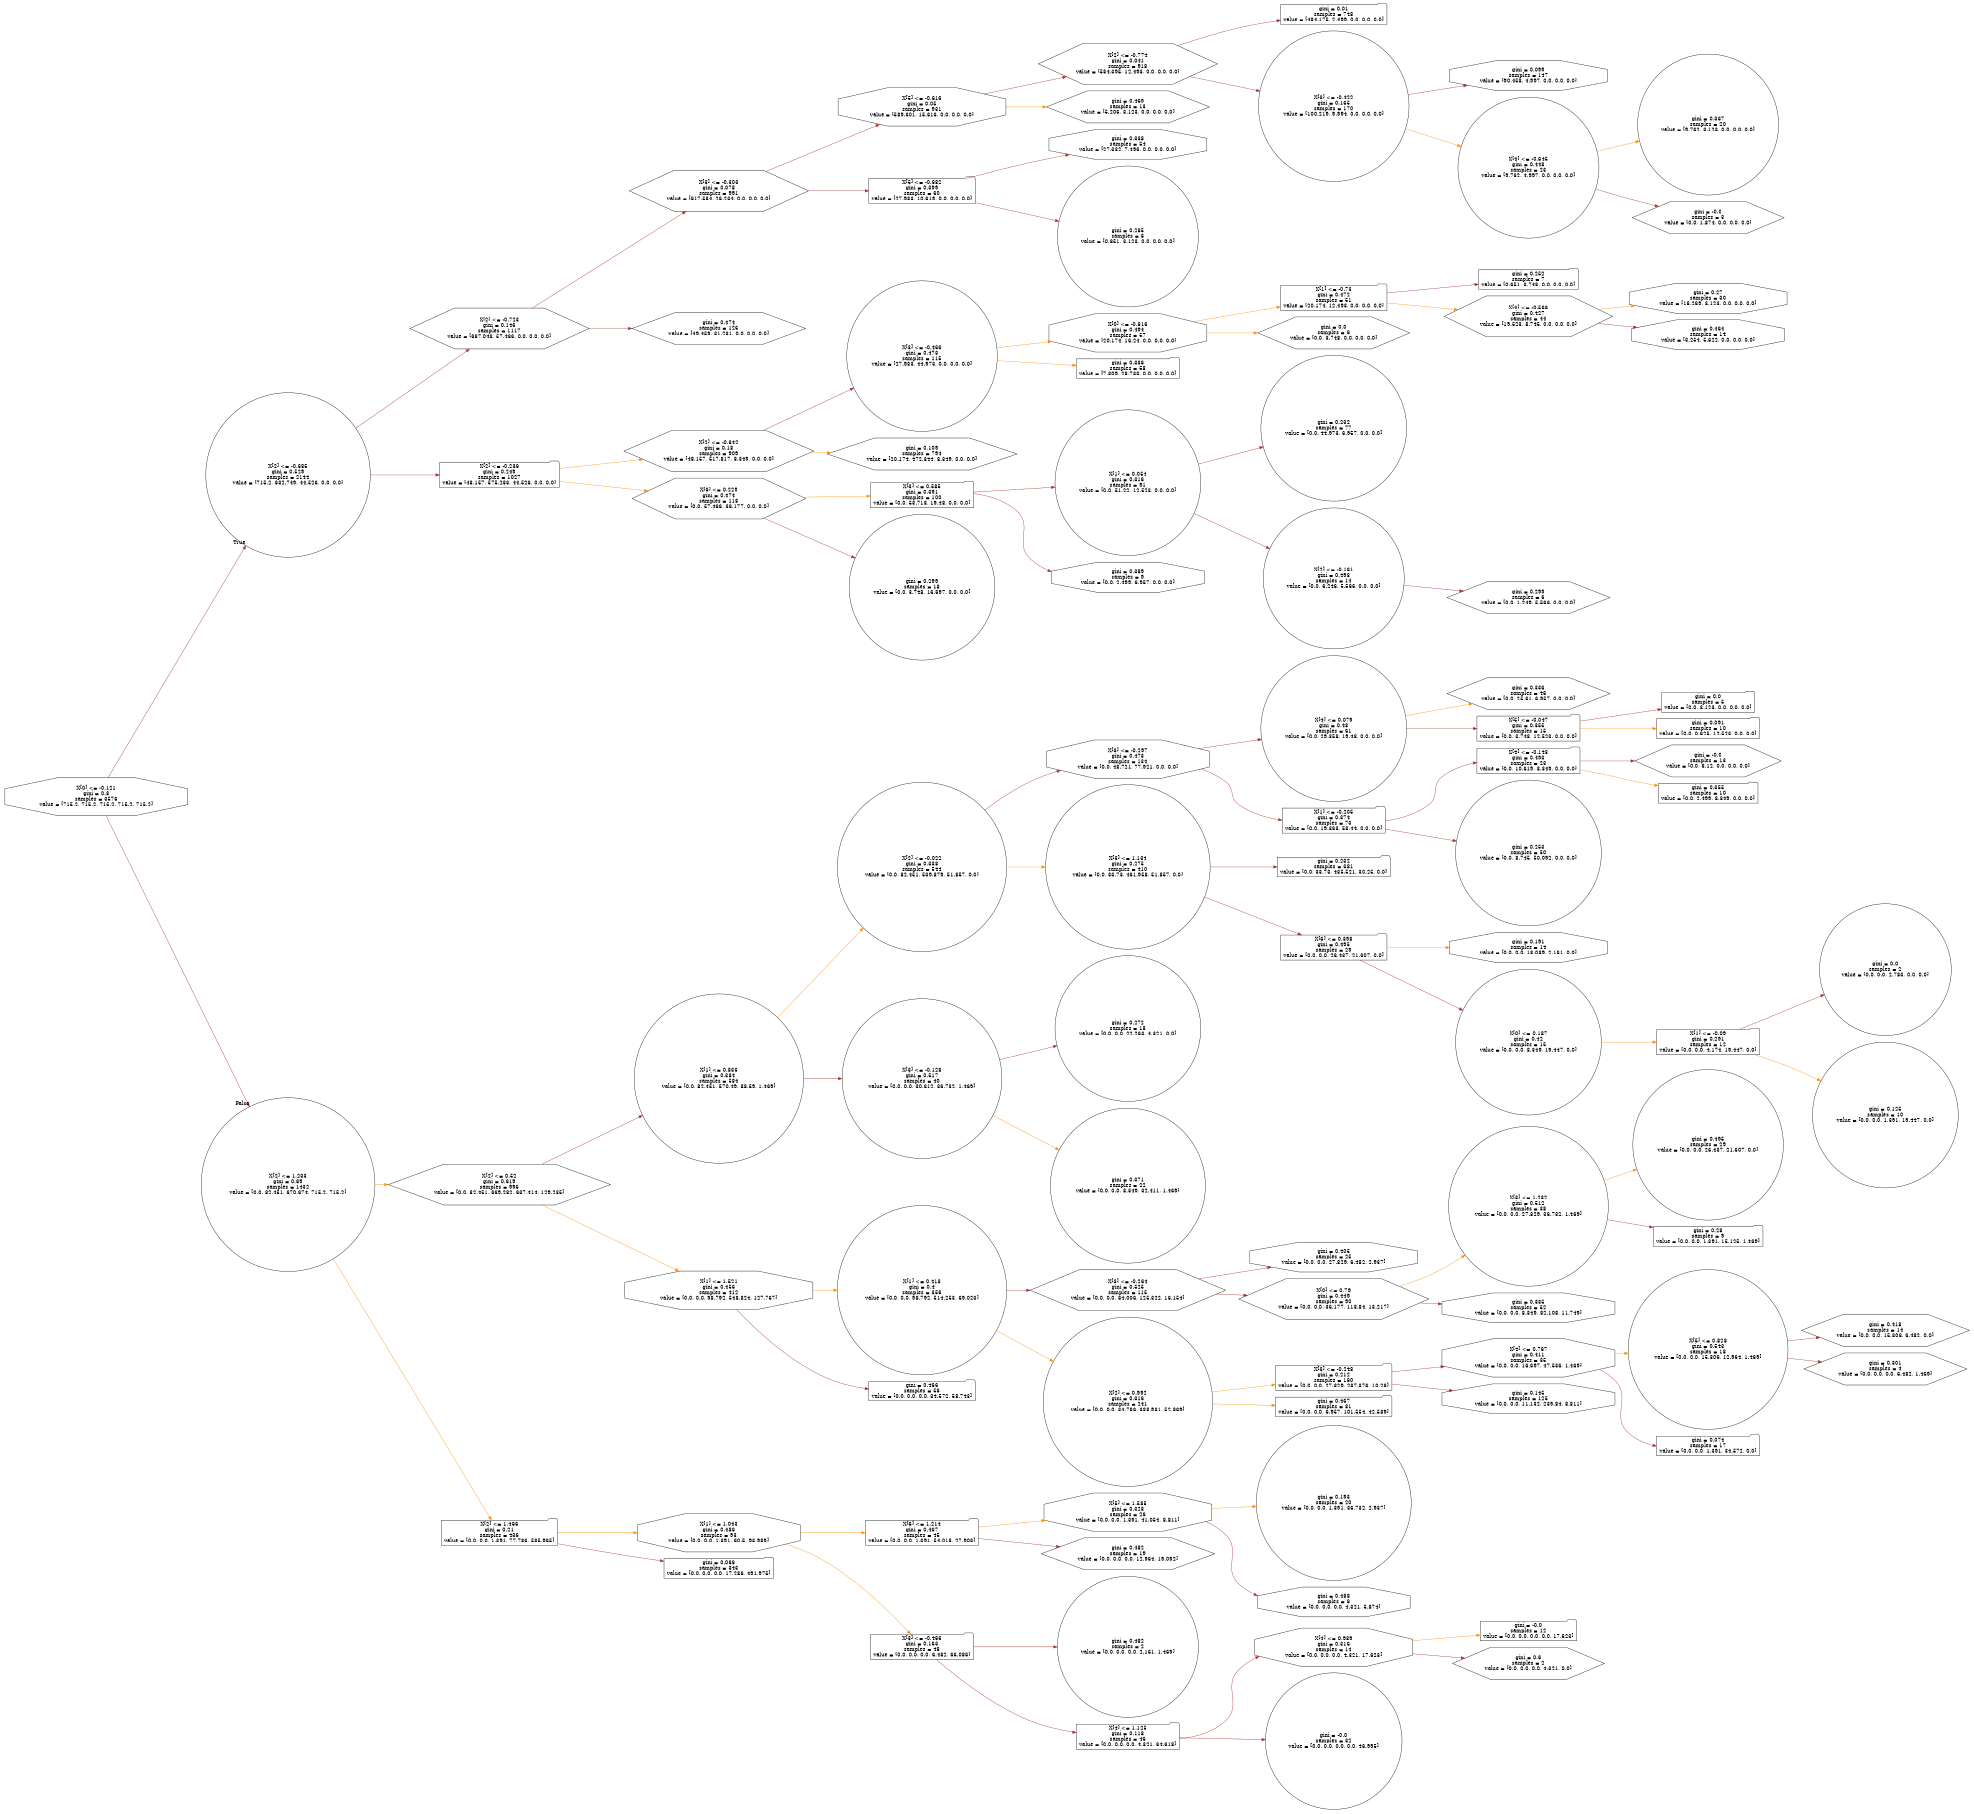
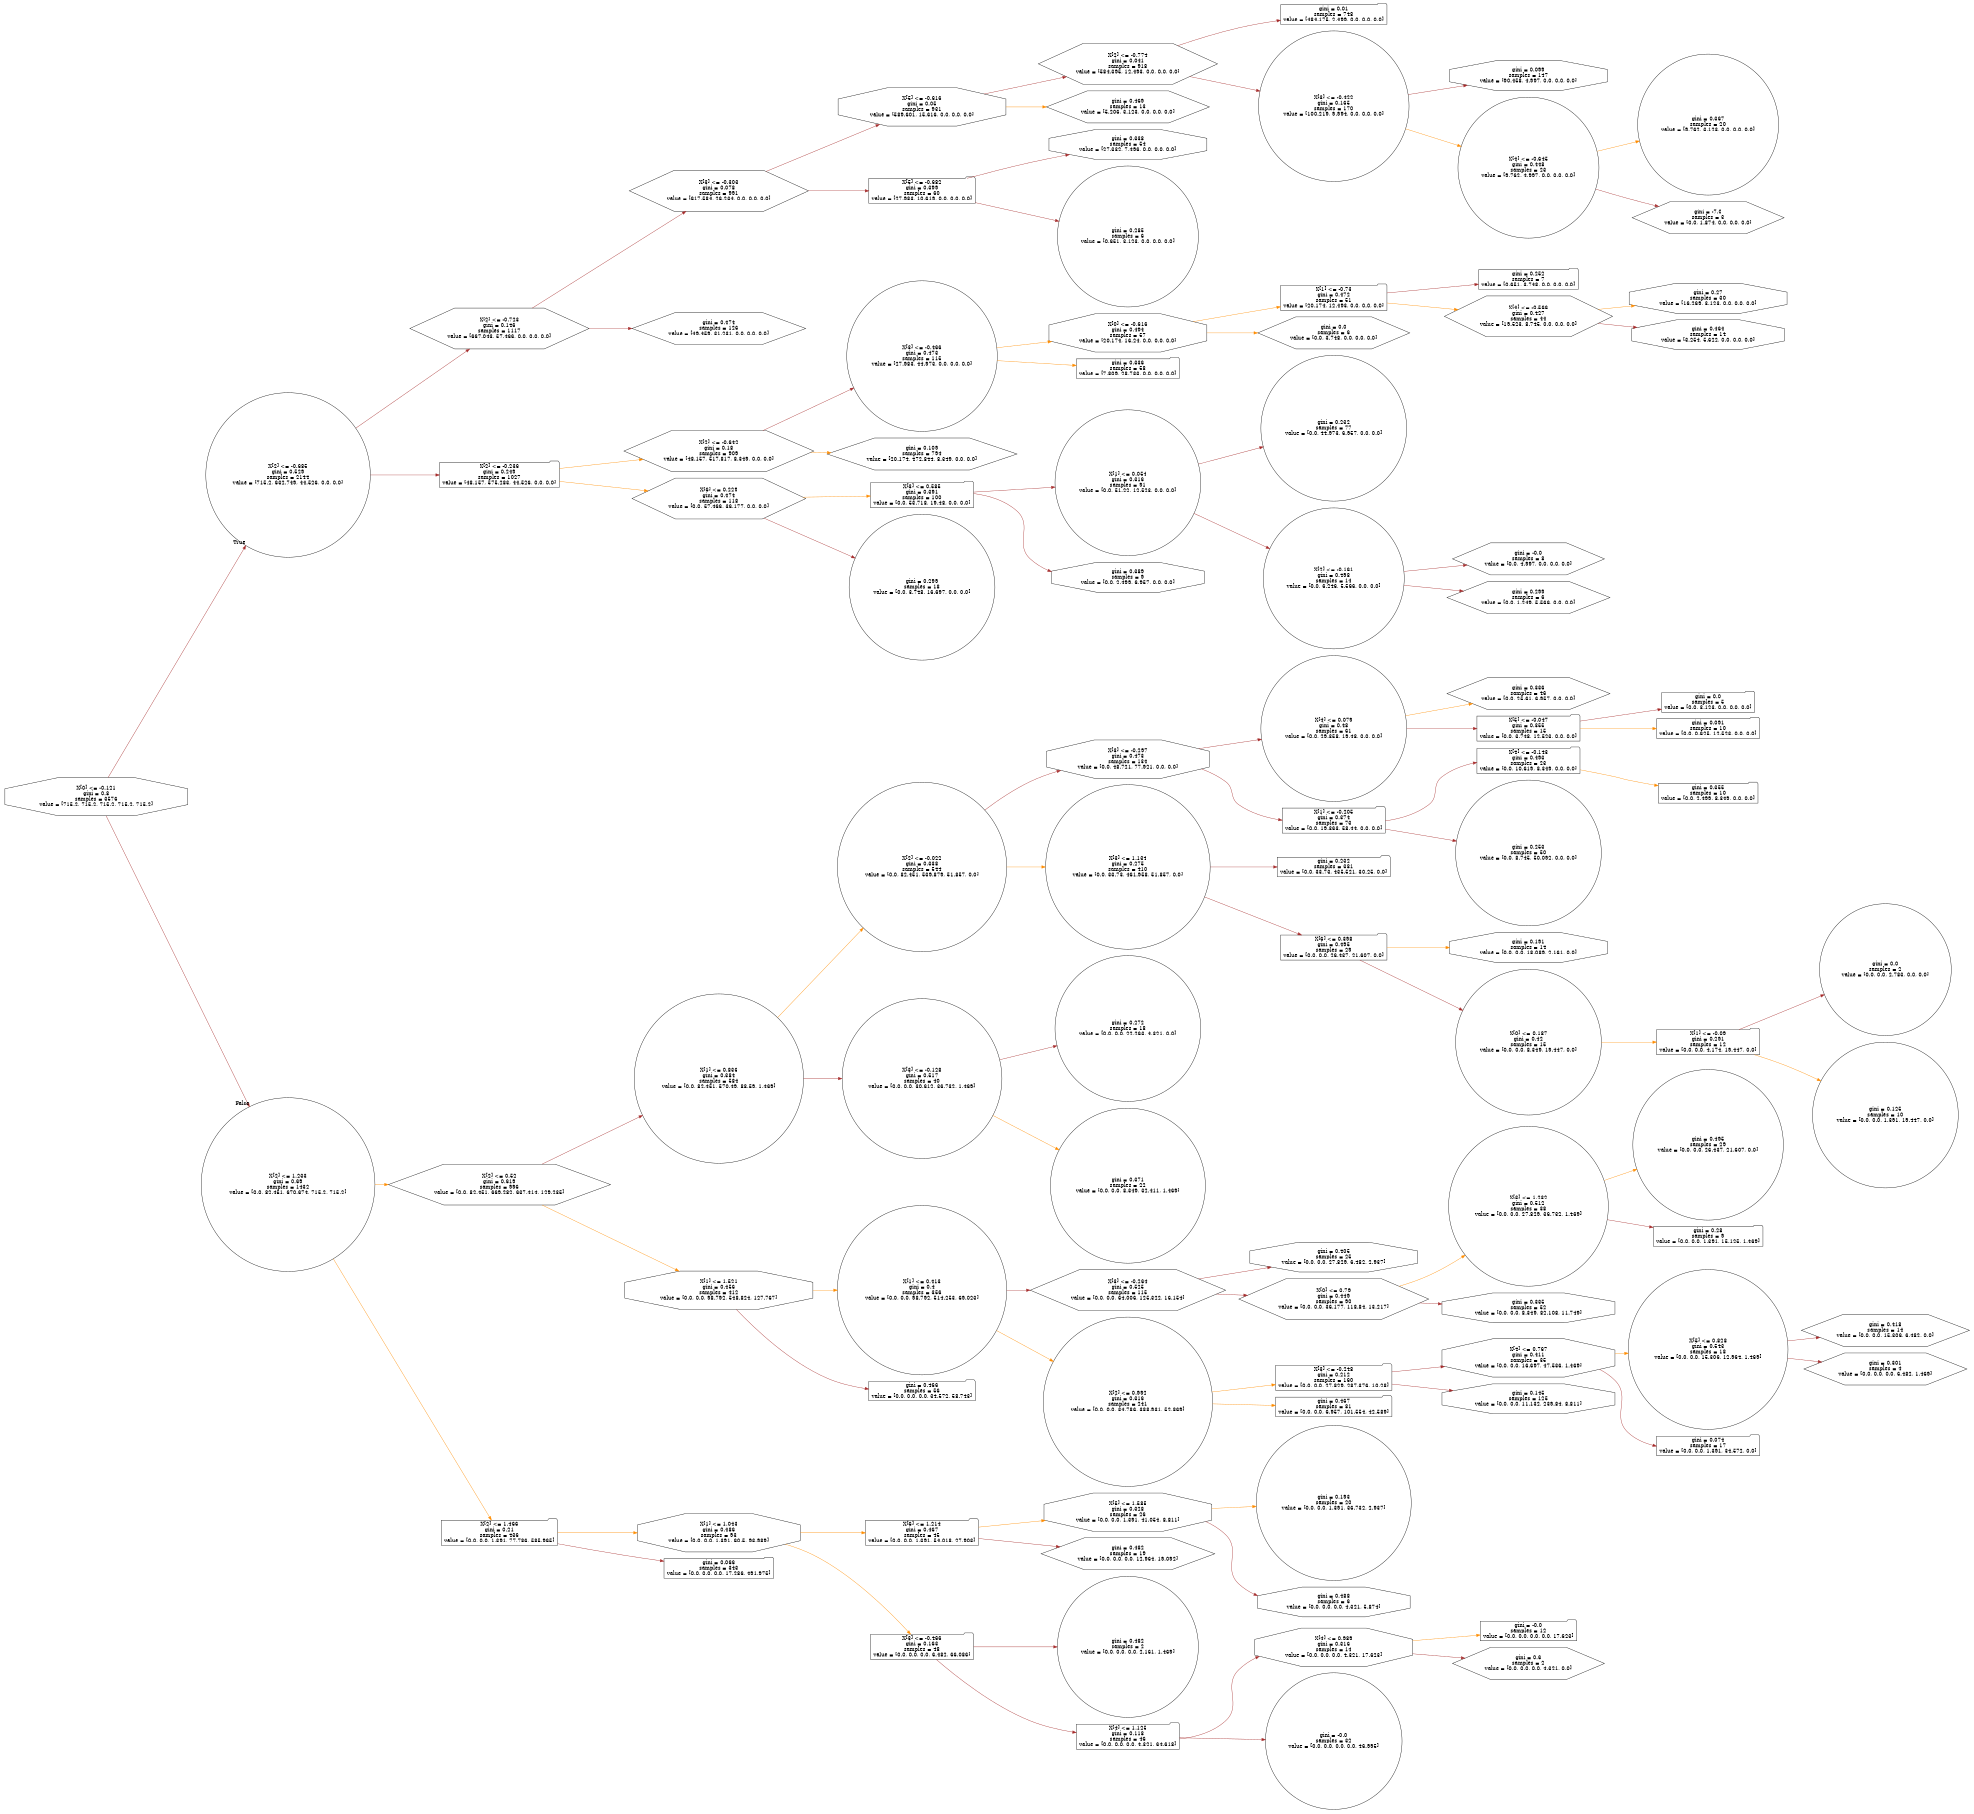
(1708, 218) -> (1708, 218)
none -> (1528, 559)
(1708, 761) -> none
